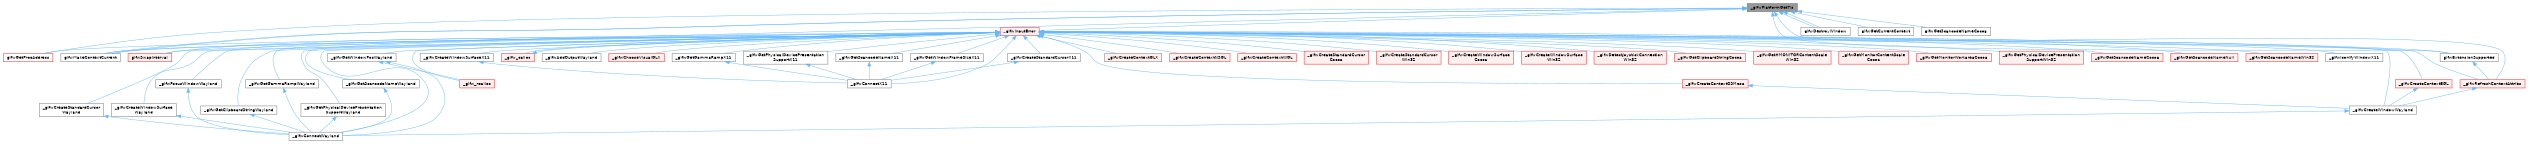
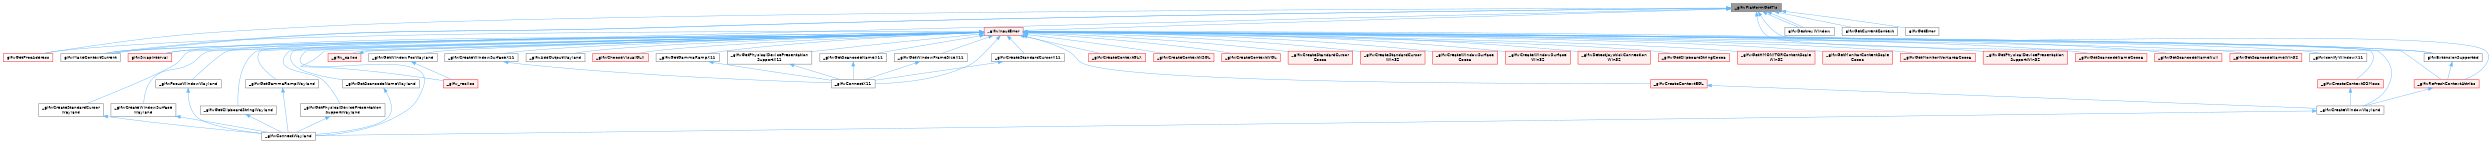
(1956, 31) -> (1922, 31)
(1133, 58) -> (1117, 58)
(435, 118) -> none
